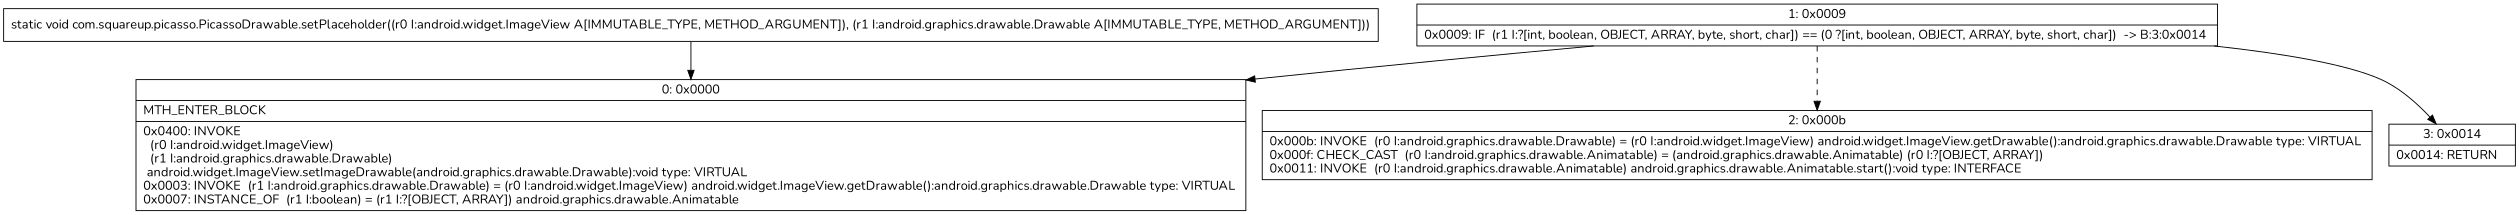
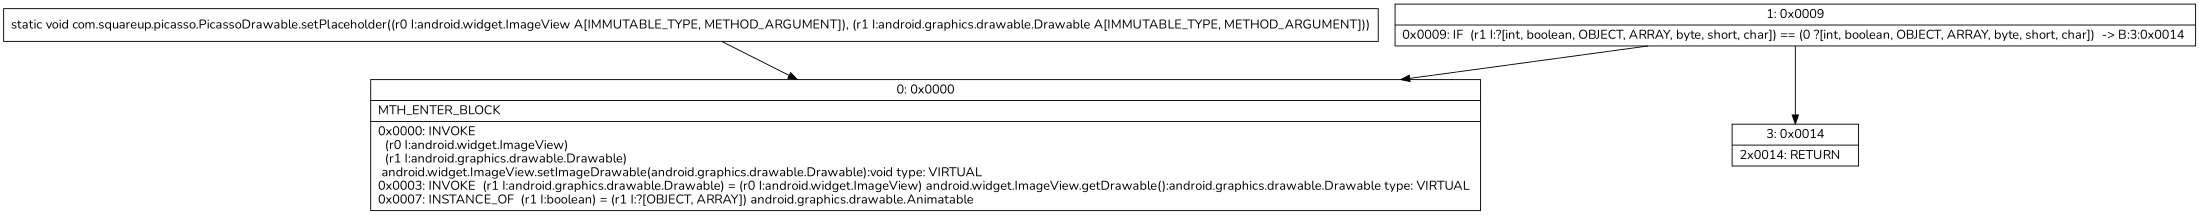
(196, 131) -> (430, 131)
(1817, 145) -> none
(2452, 155) -> (1795, 155)
